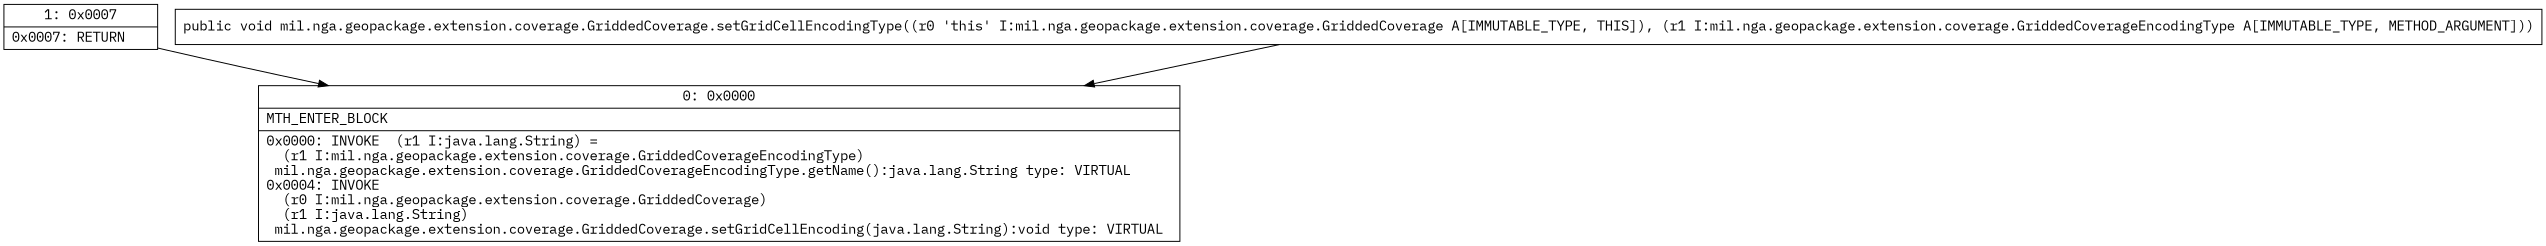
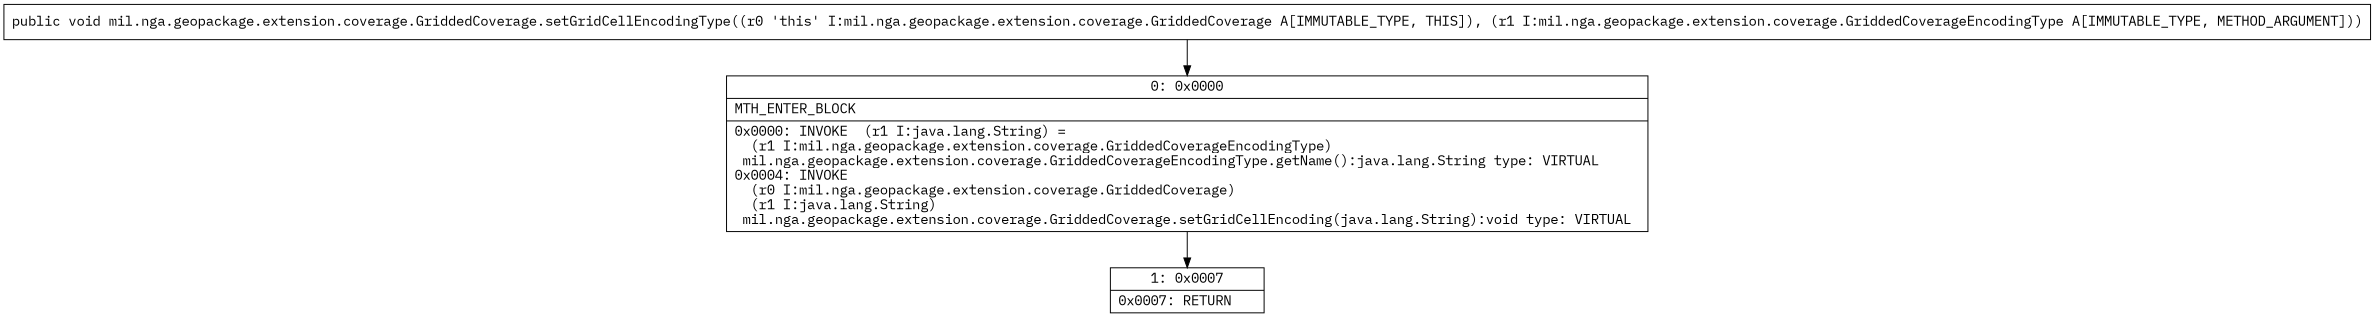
(238, 66) -> (1187, 245)
